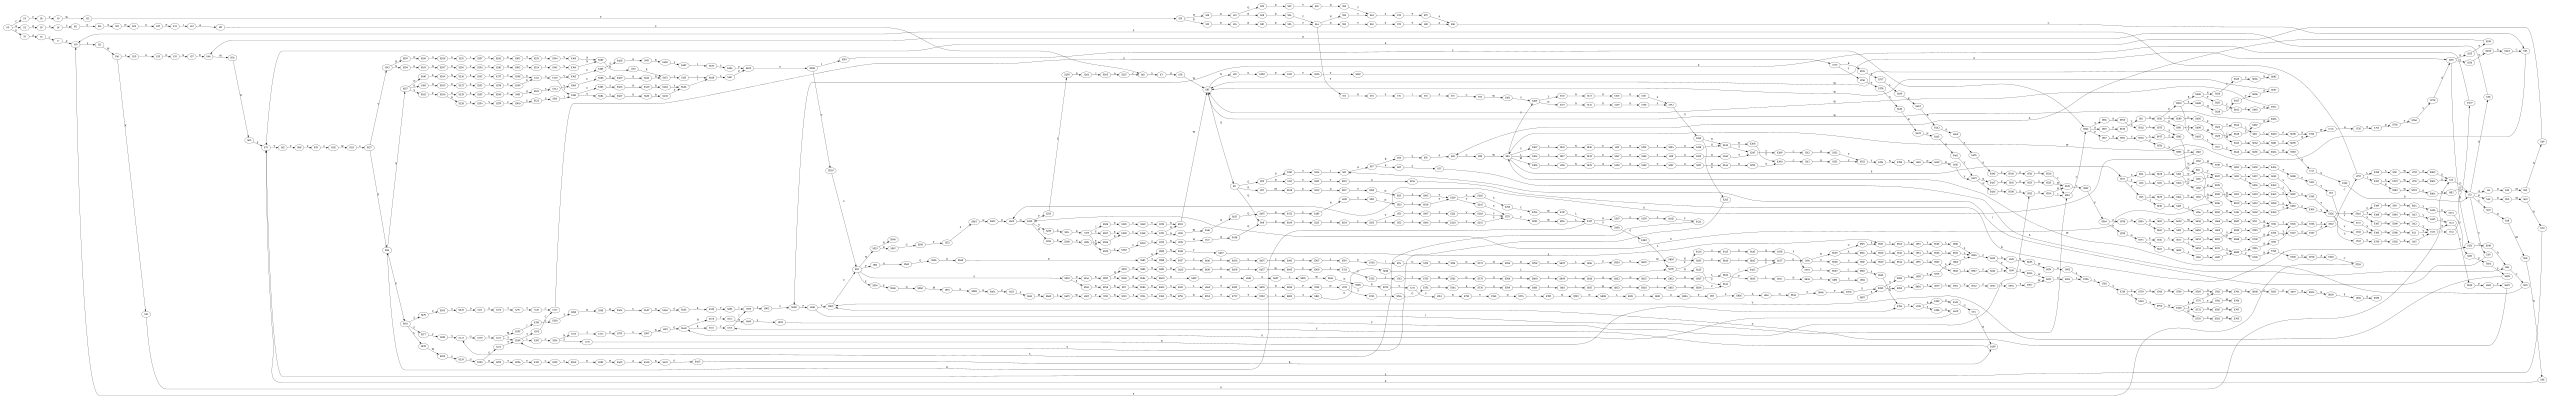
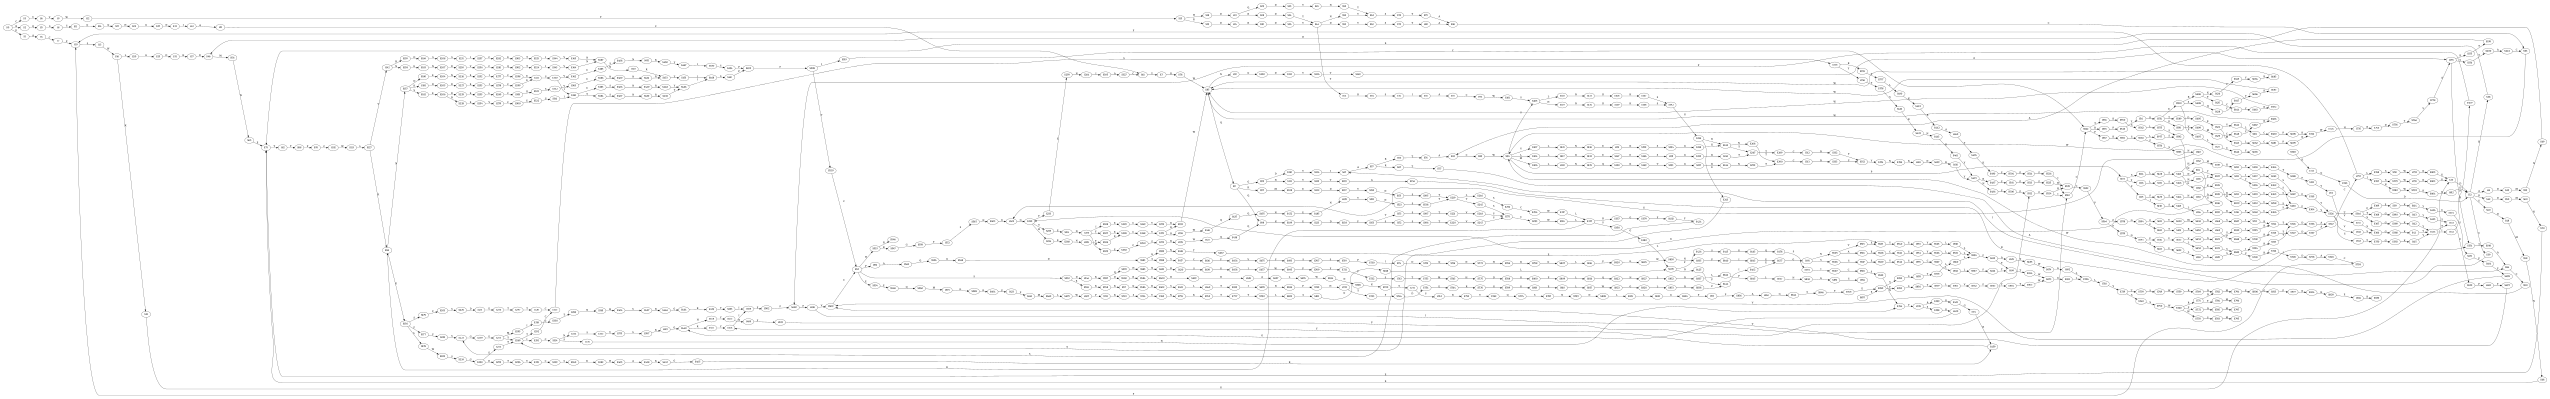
(2274, 152) -> none
